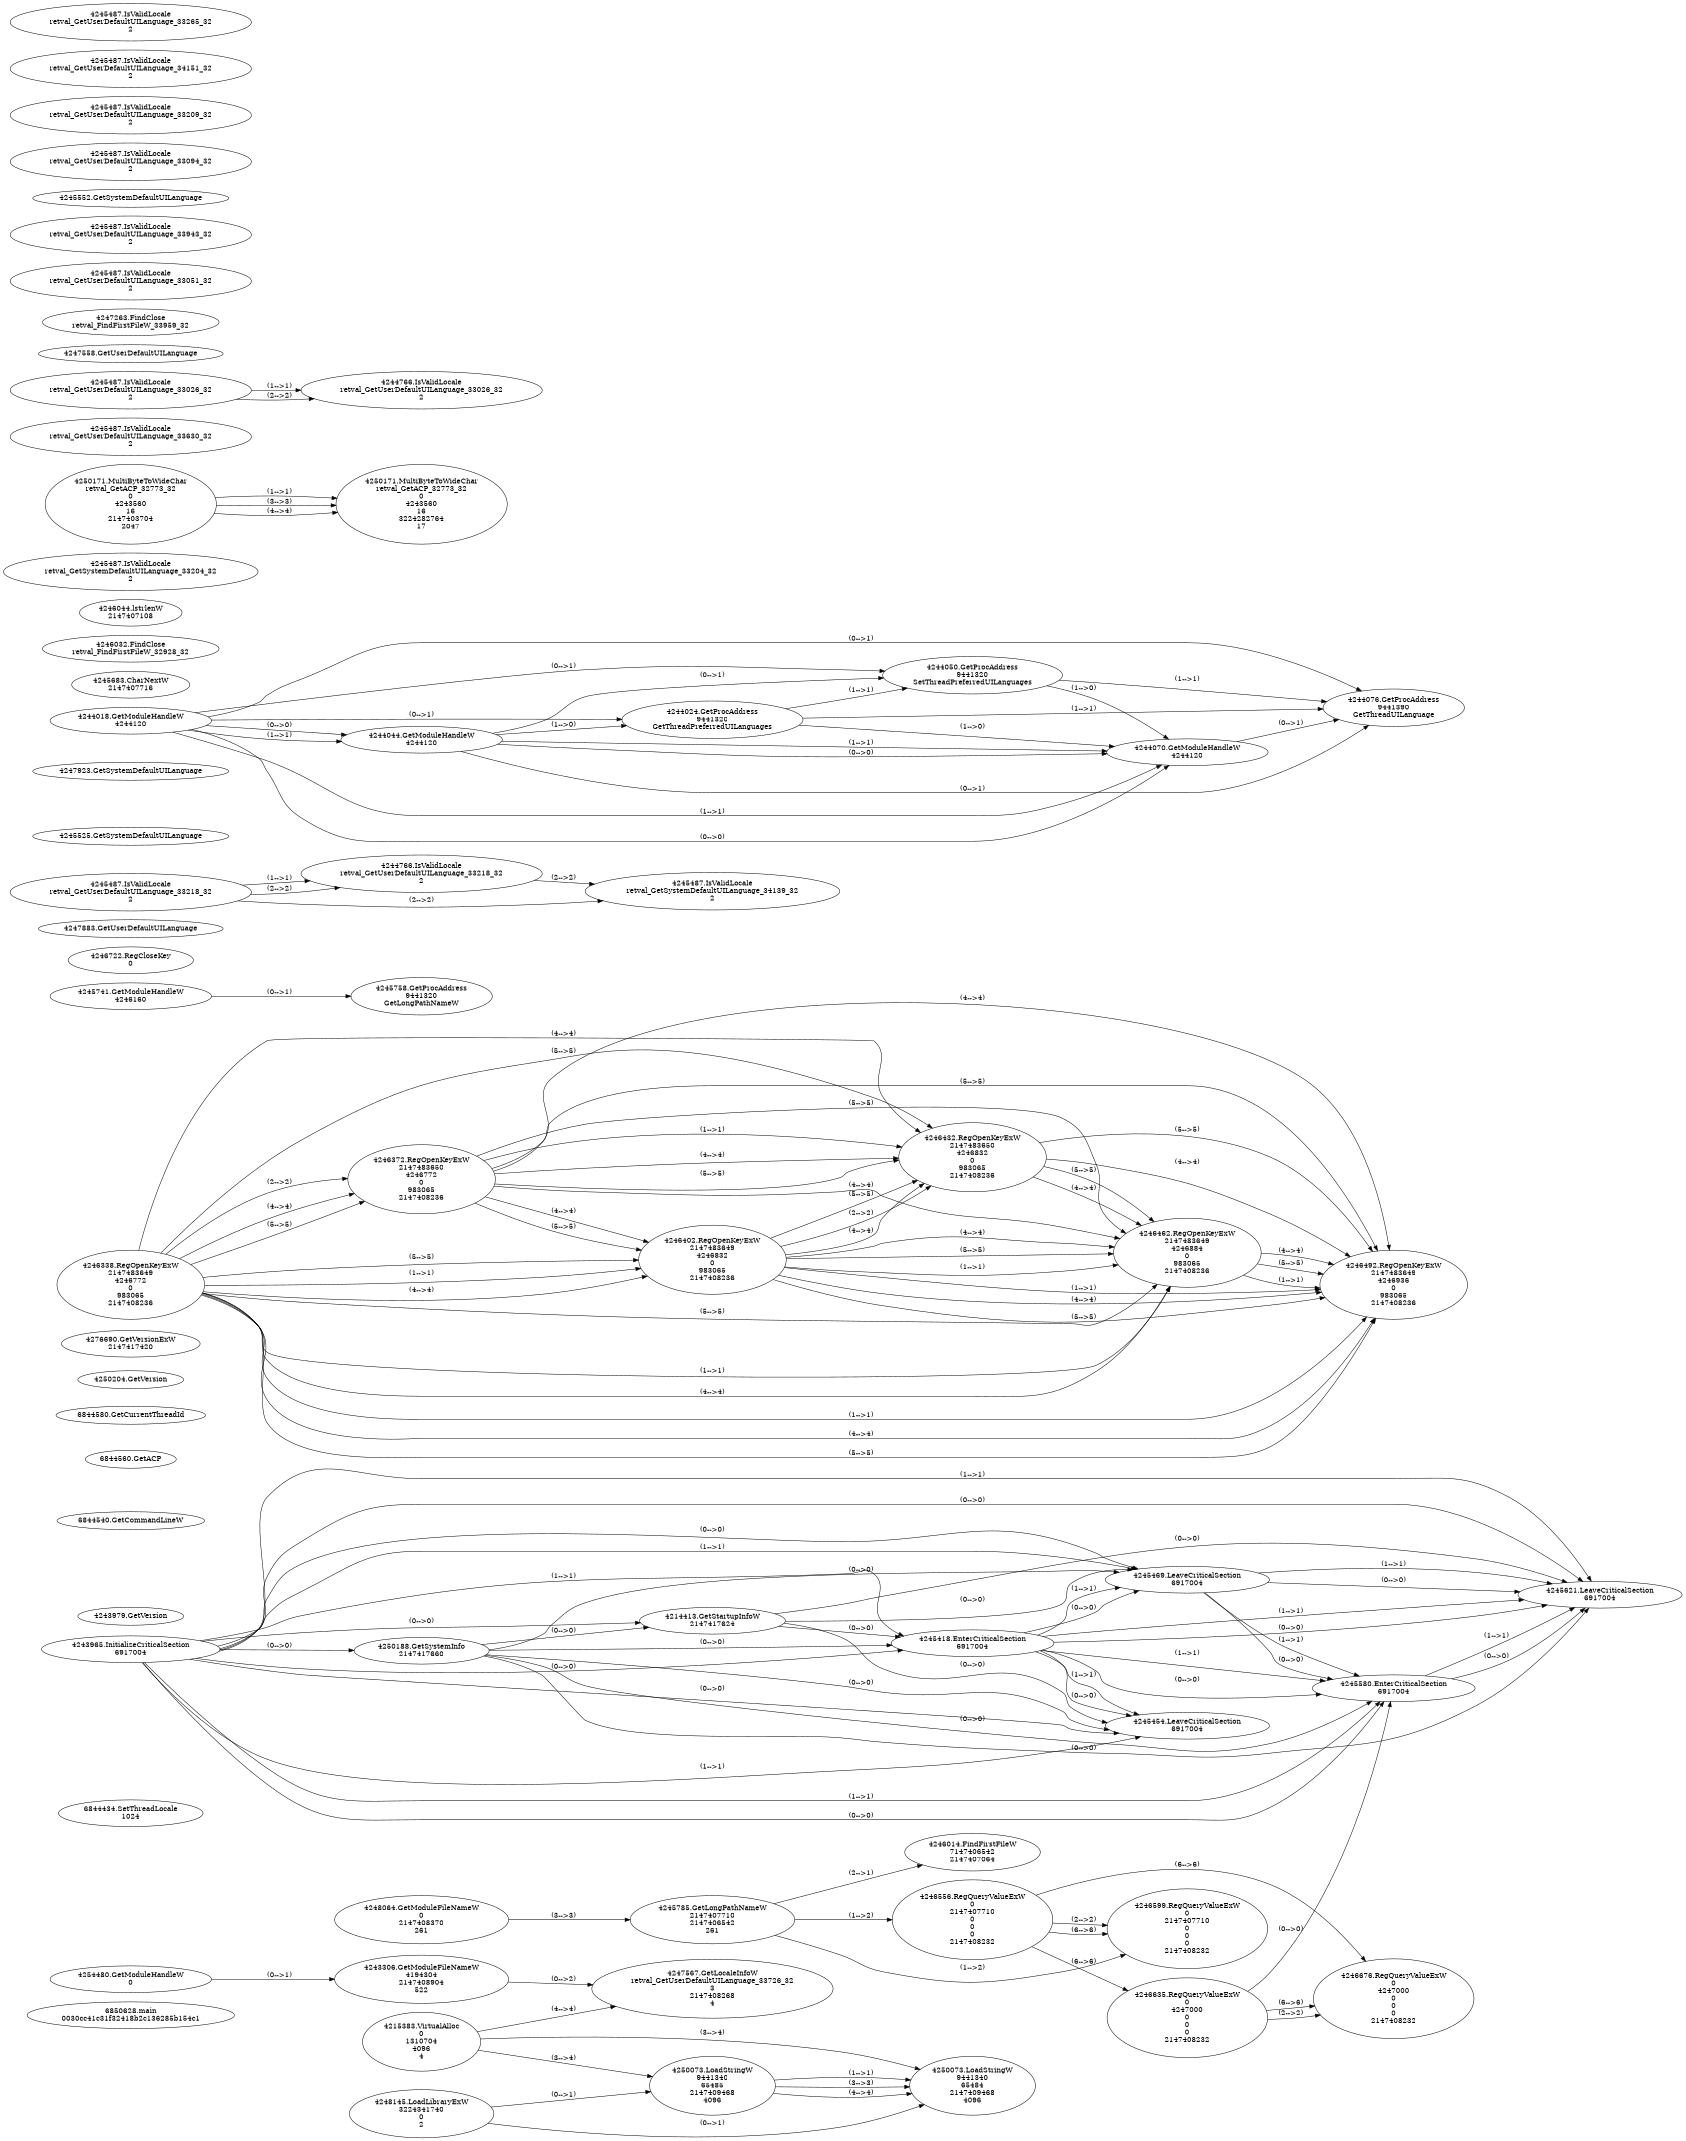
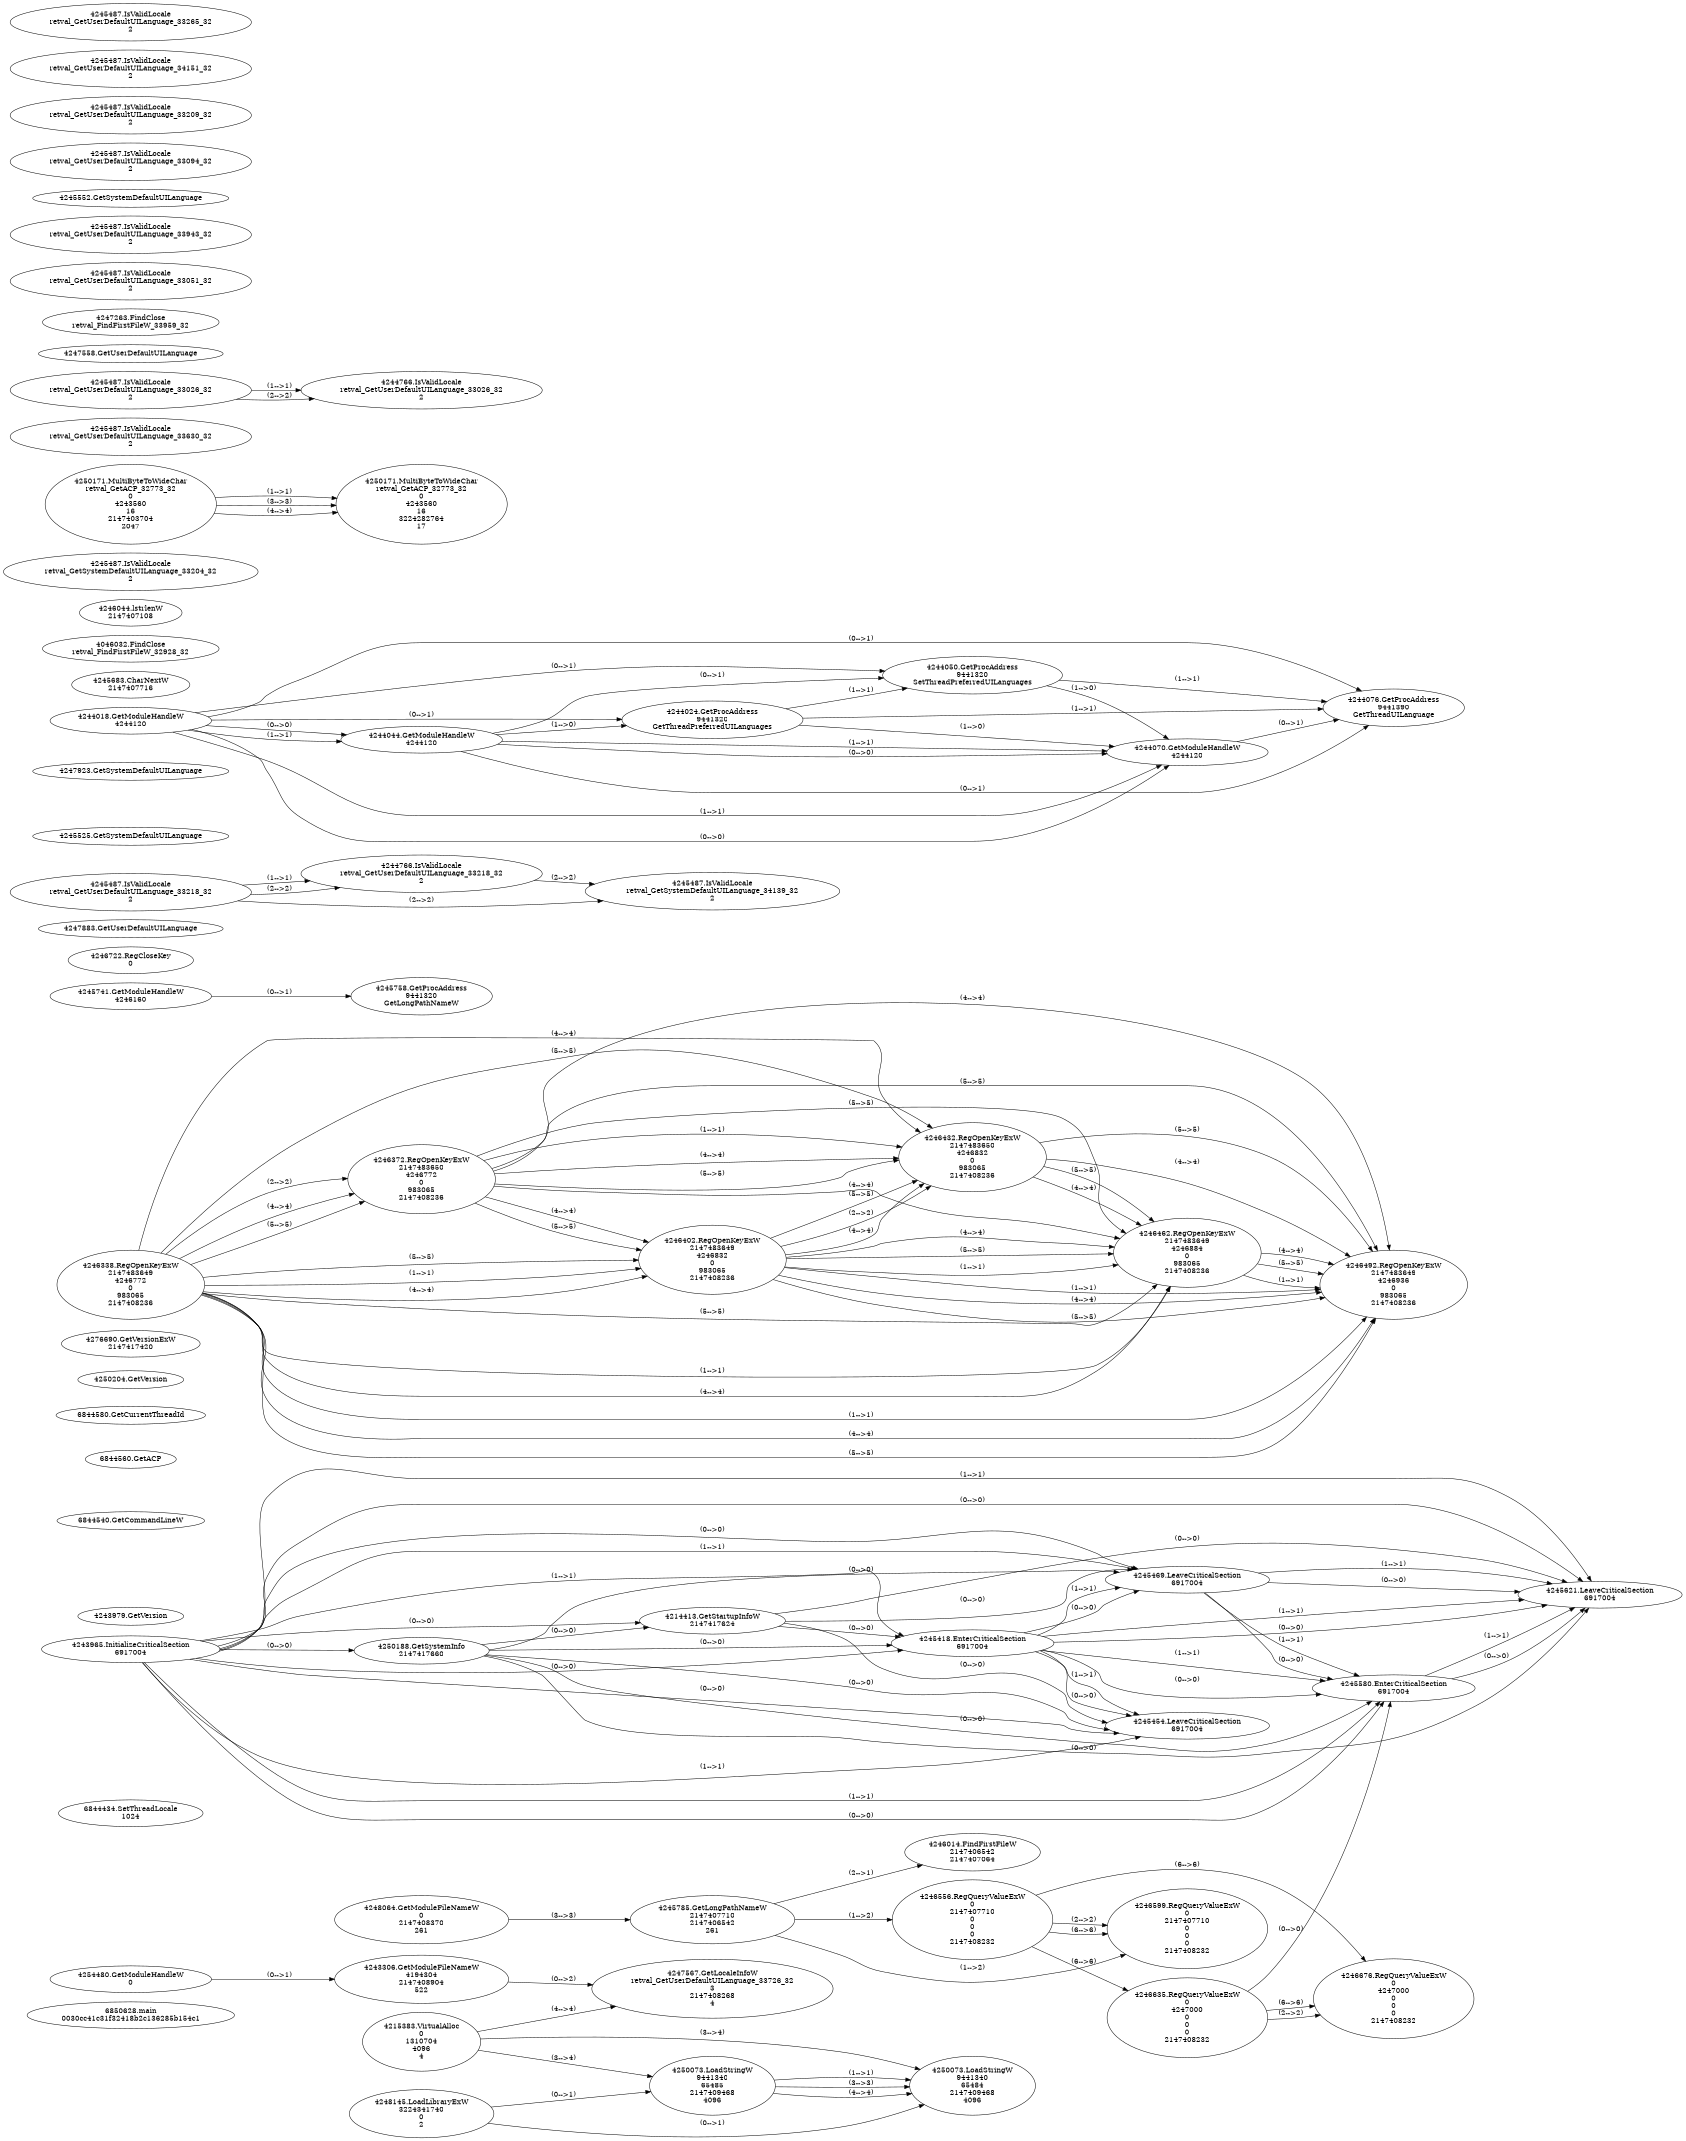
(131, 649) -> (131, 649)
(973, 1852) -> (973, 1852)
